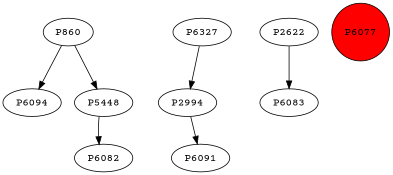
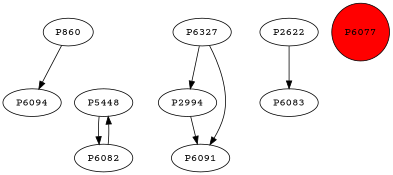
(84, 64) -> (109, 134)
none -> (225, 92)
